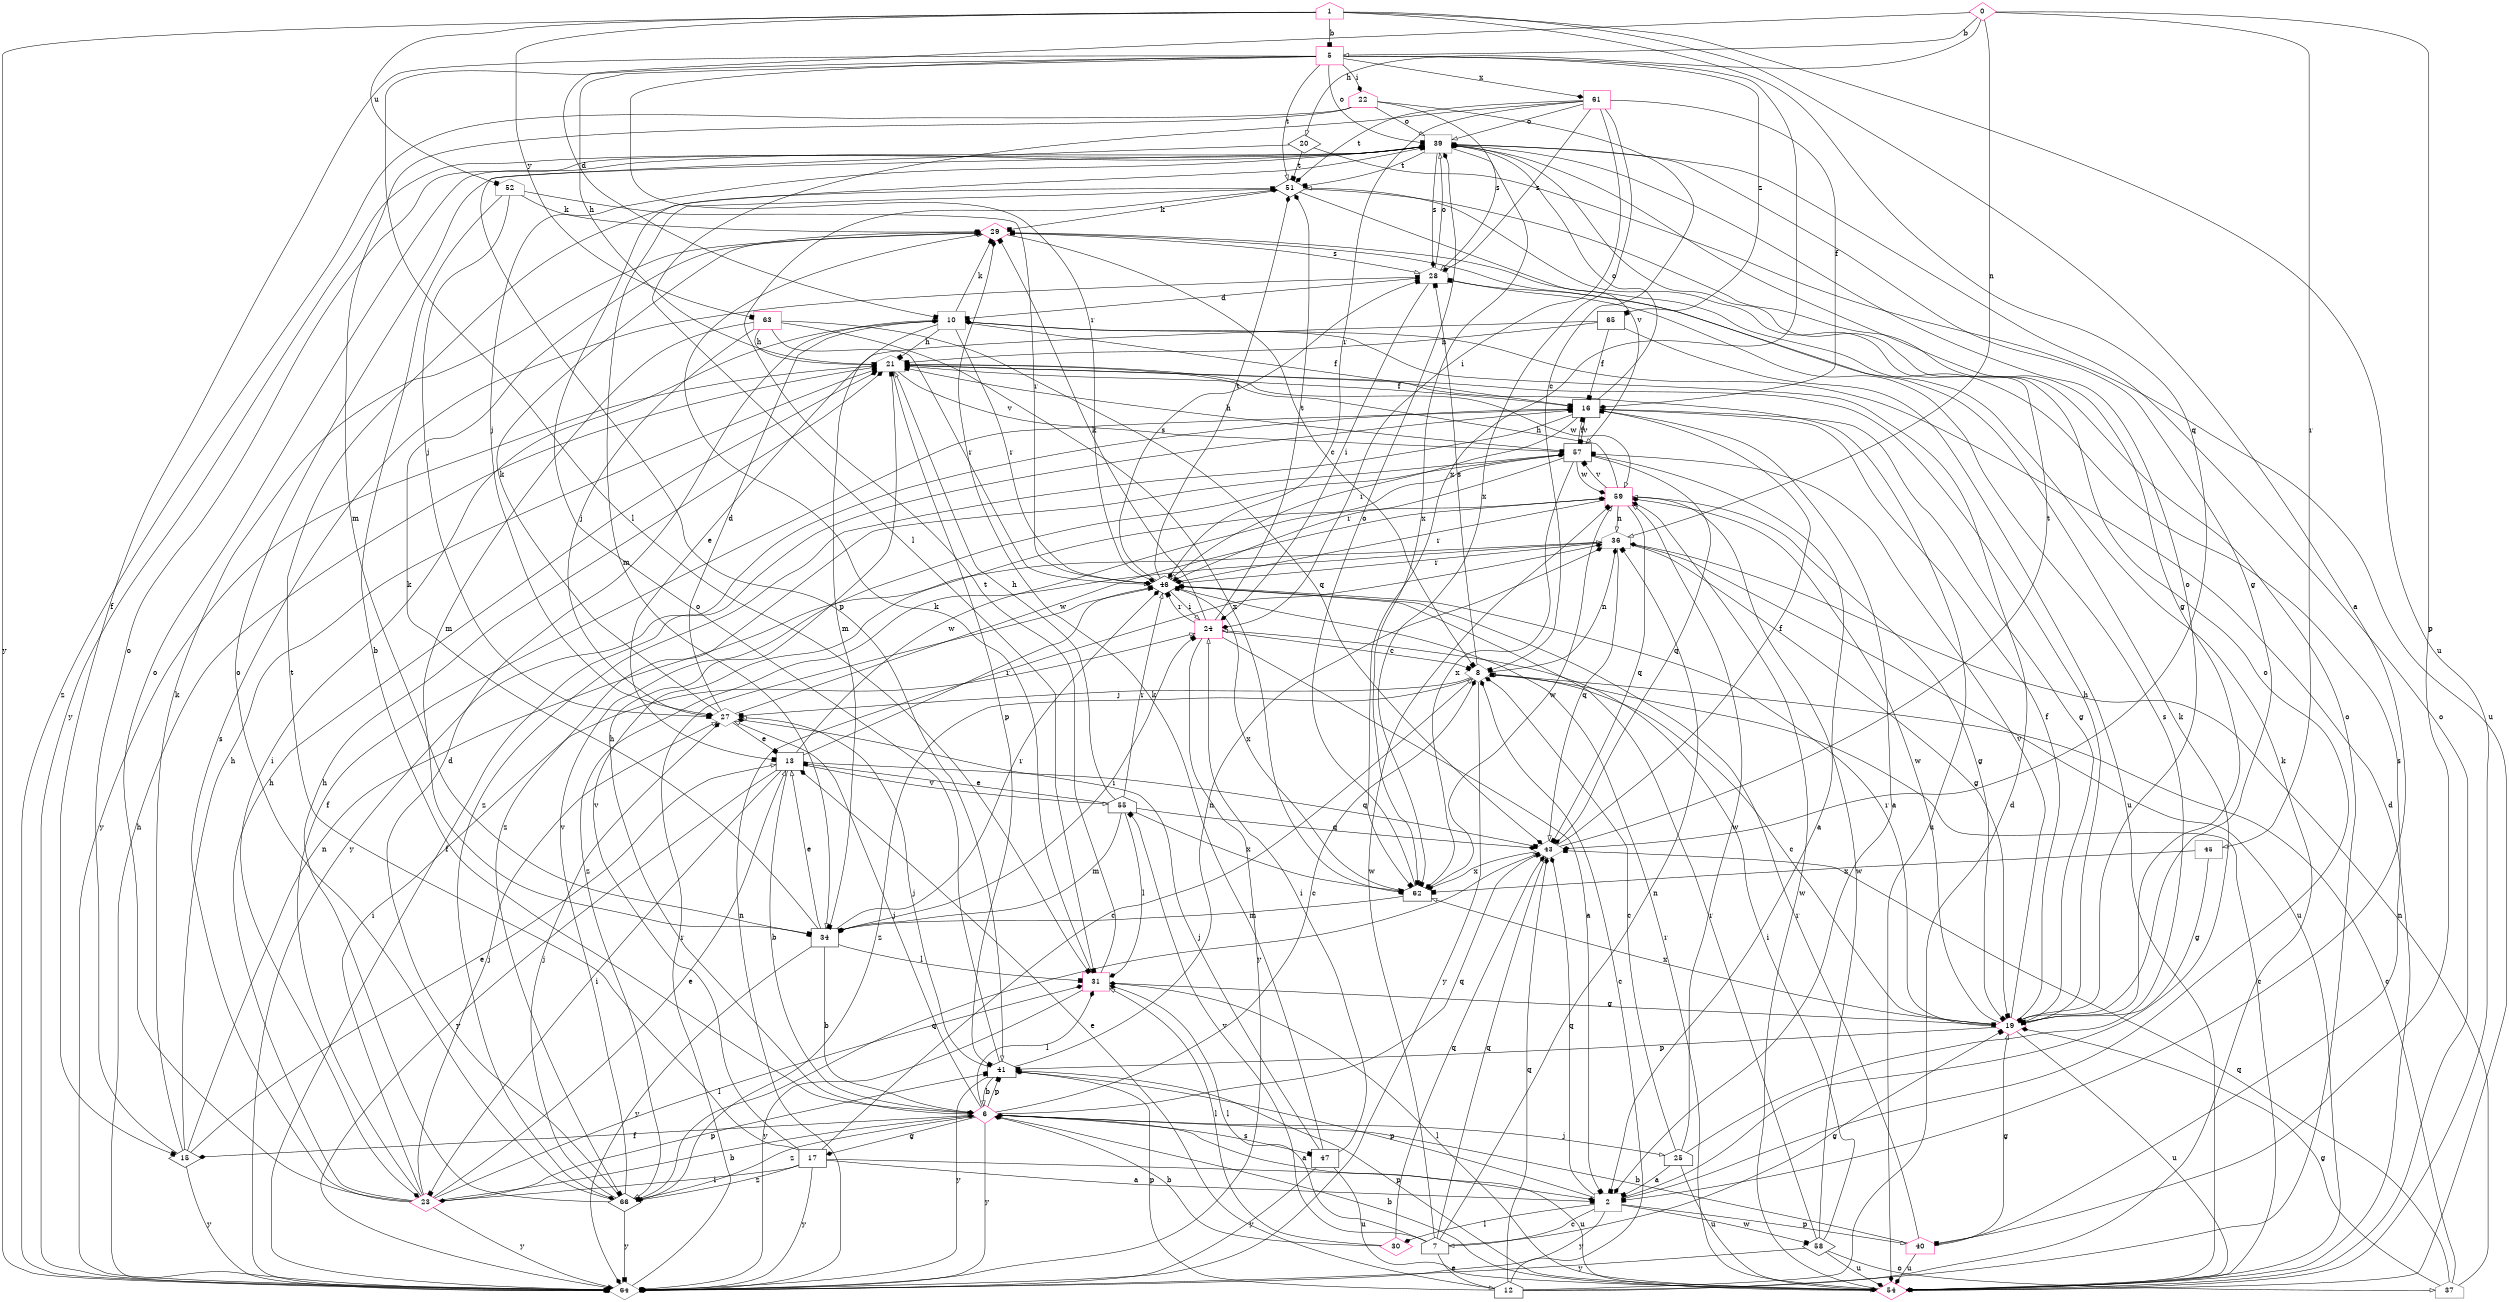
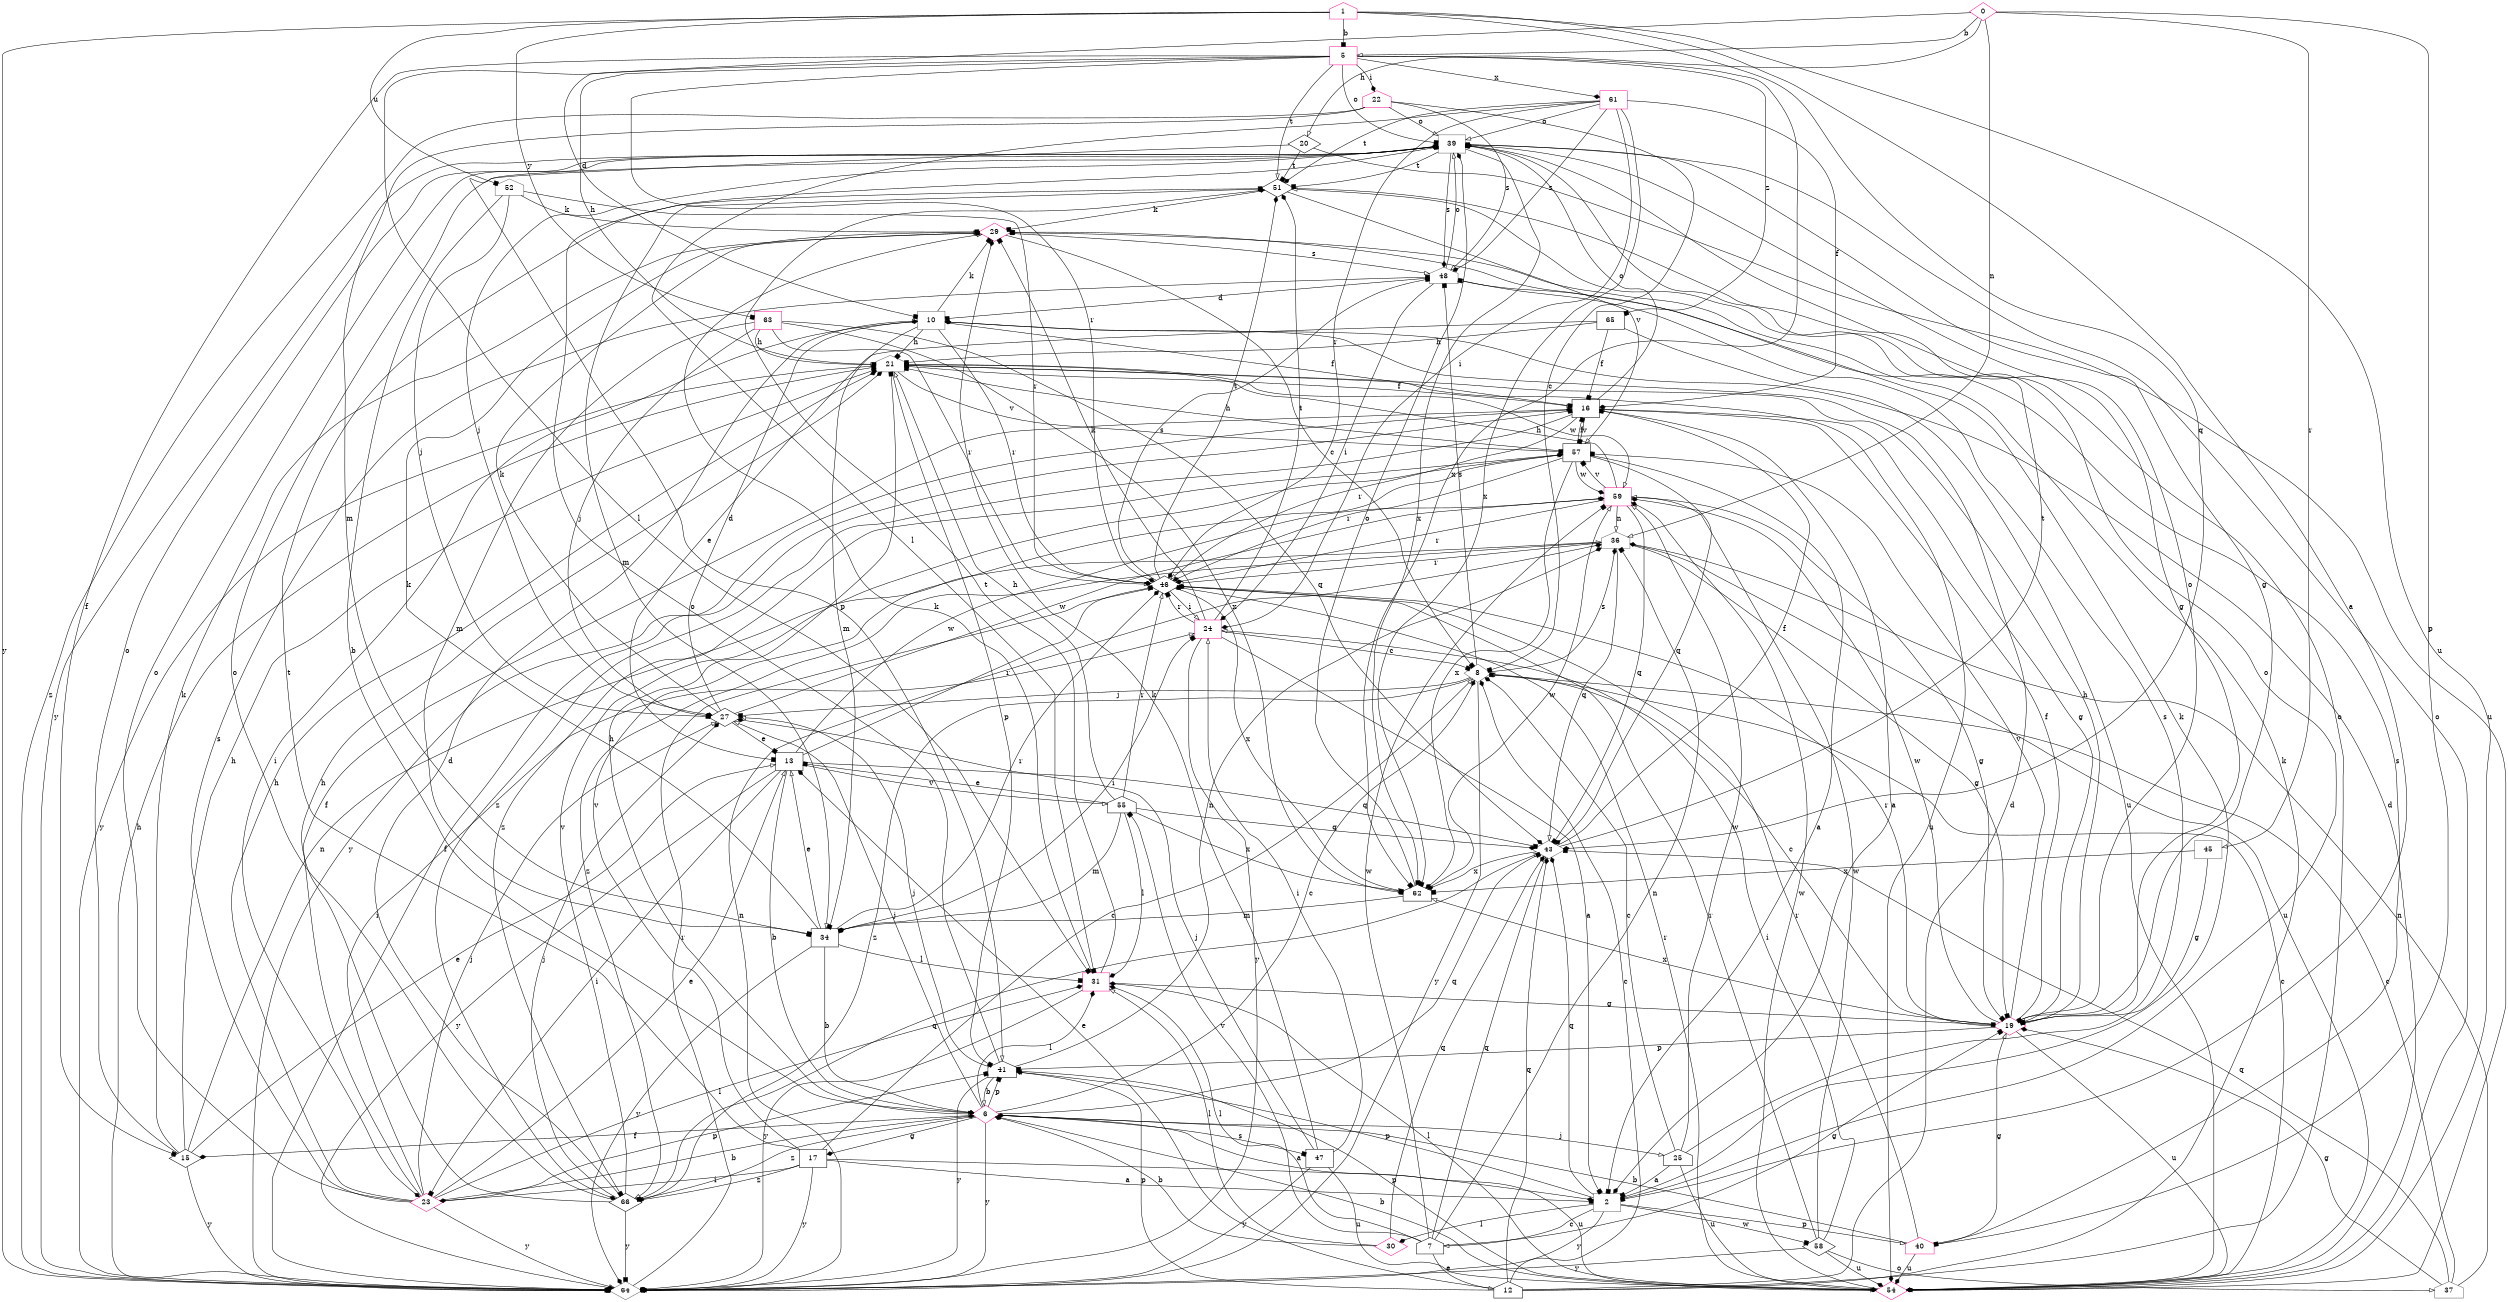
(1434, 276) -> (1444, 276)
(1604, 607) -> (1603, 607)
(725, 717) -> (725, 717)
